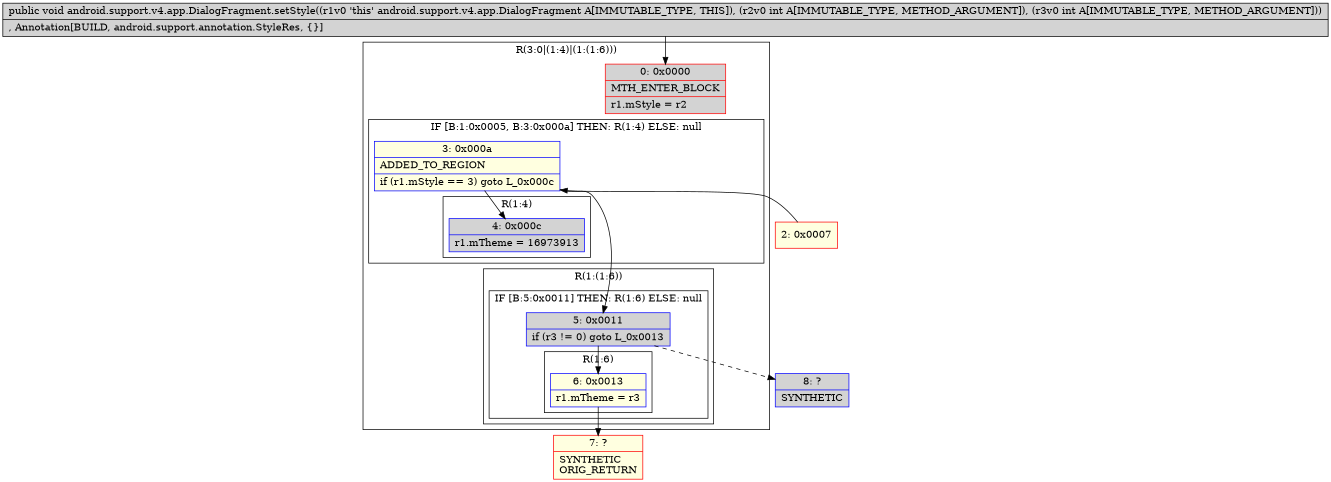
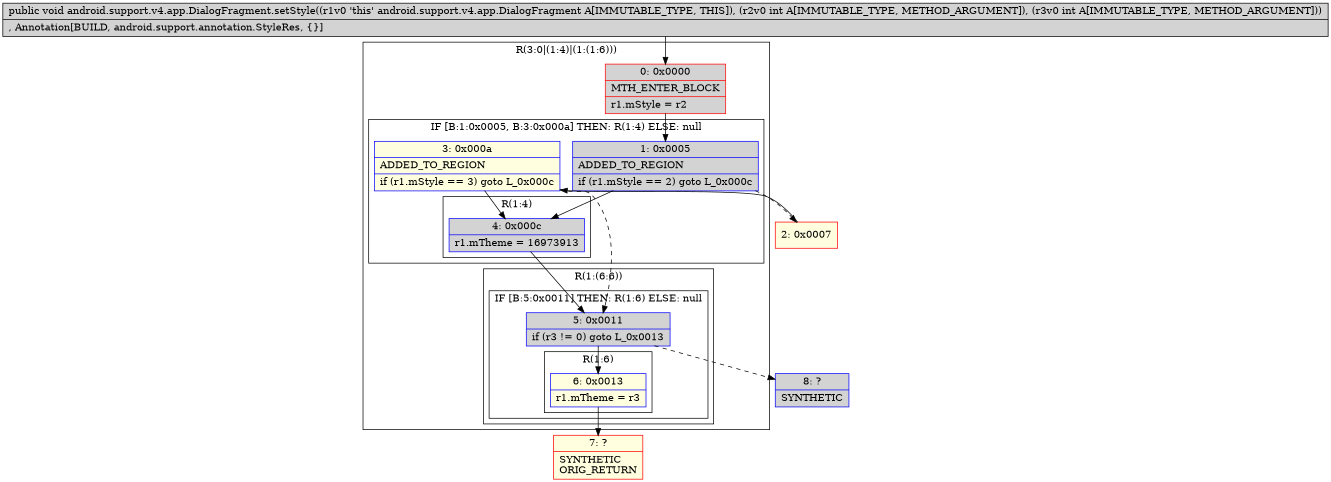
none -> (665, 166)
(609, 232) -> (609, 232)
(599, 277) -> (599, 277)
none -> (555, 279)
